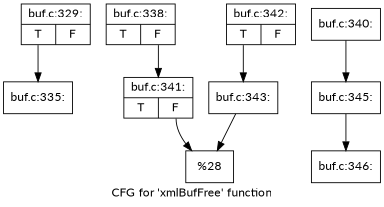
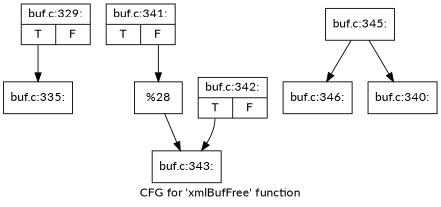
(141, 24) -> none
(346, 57) -> (379, 57)
(228, 128) -> (171, 128)
